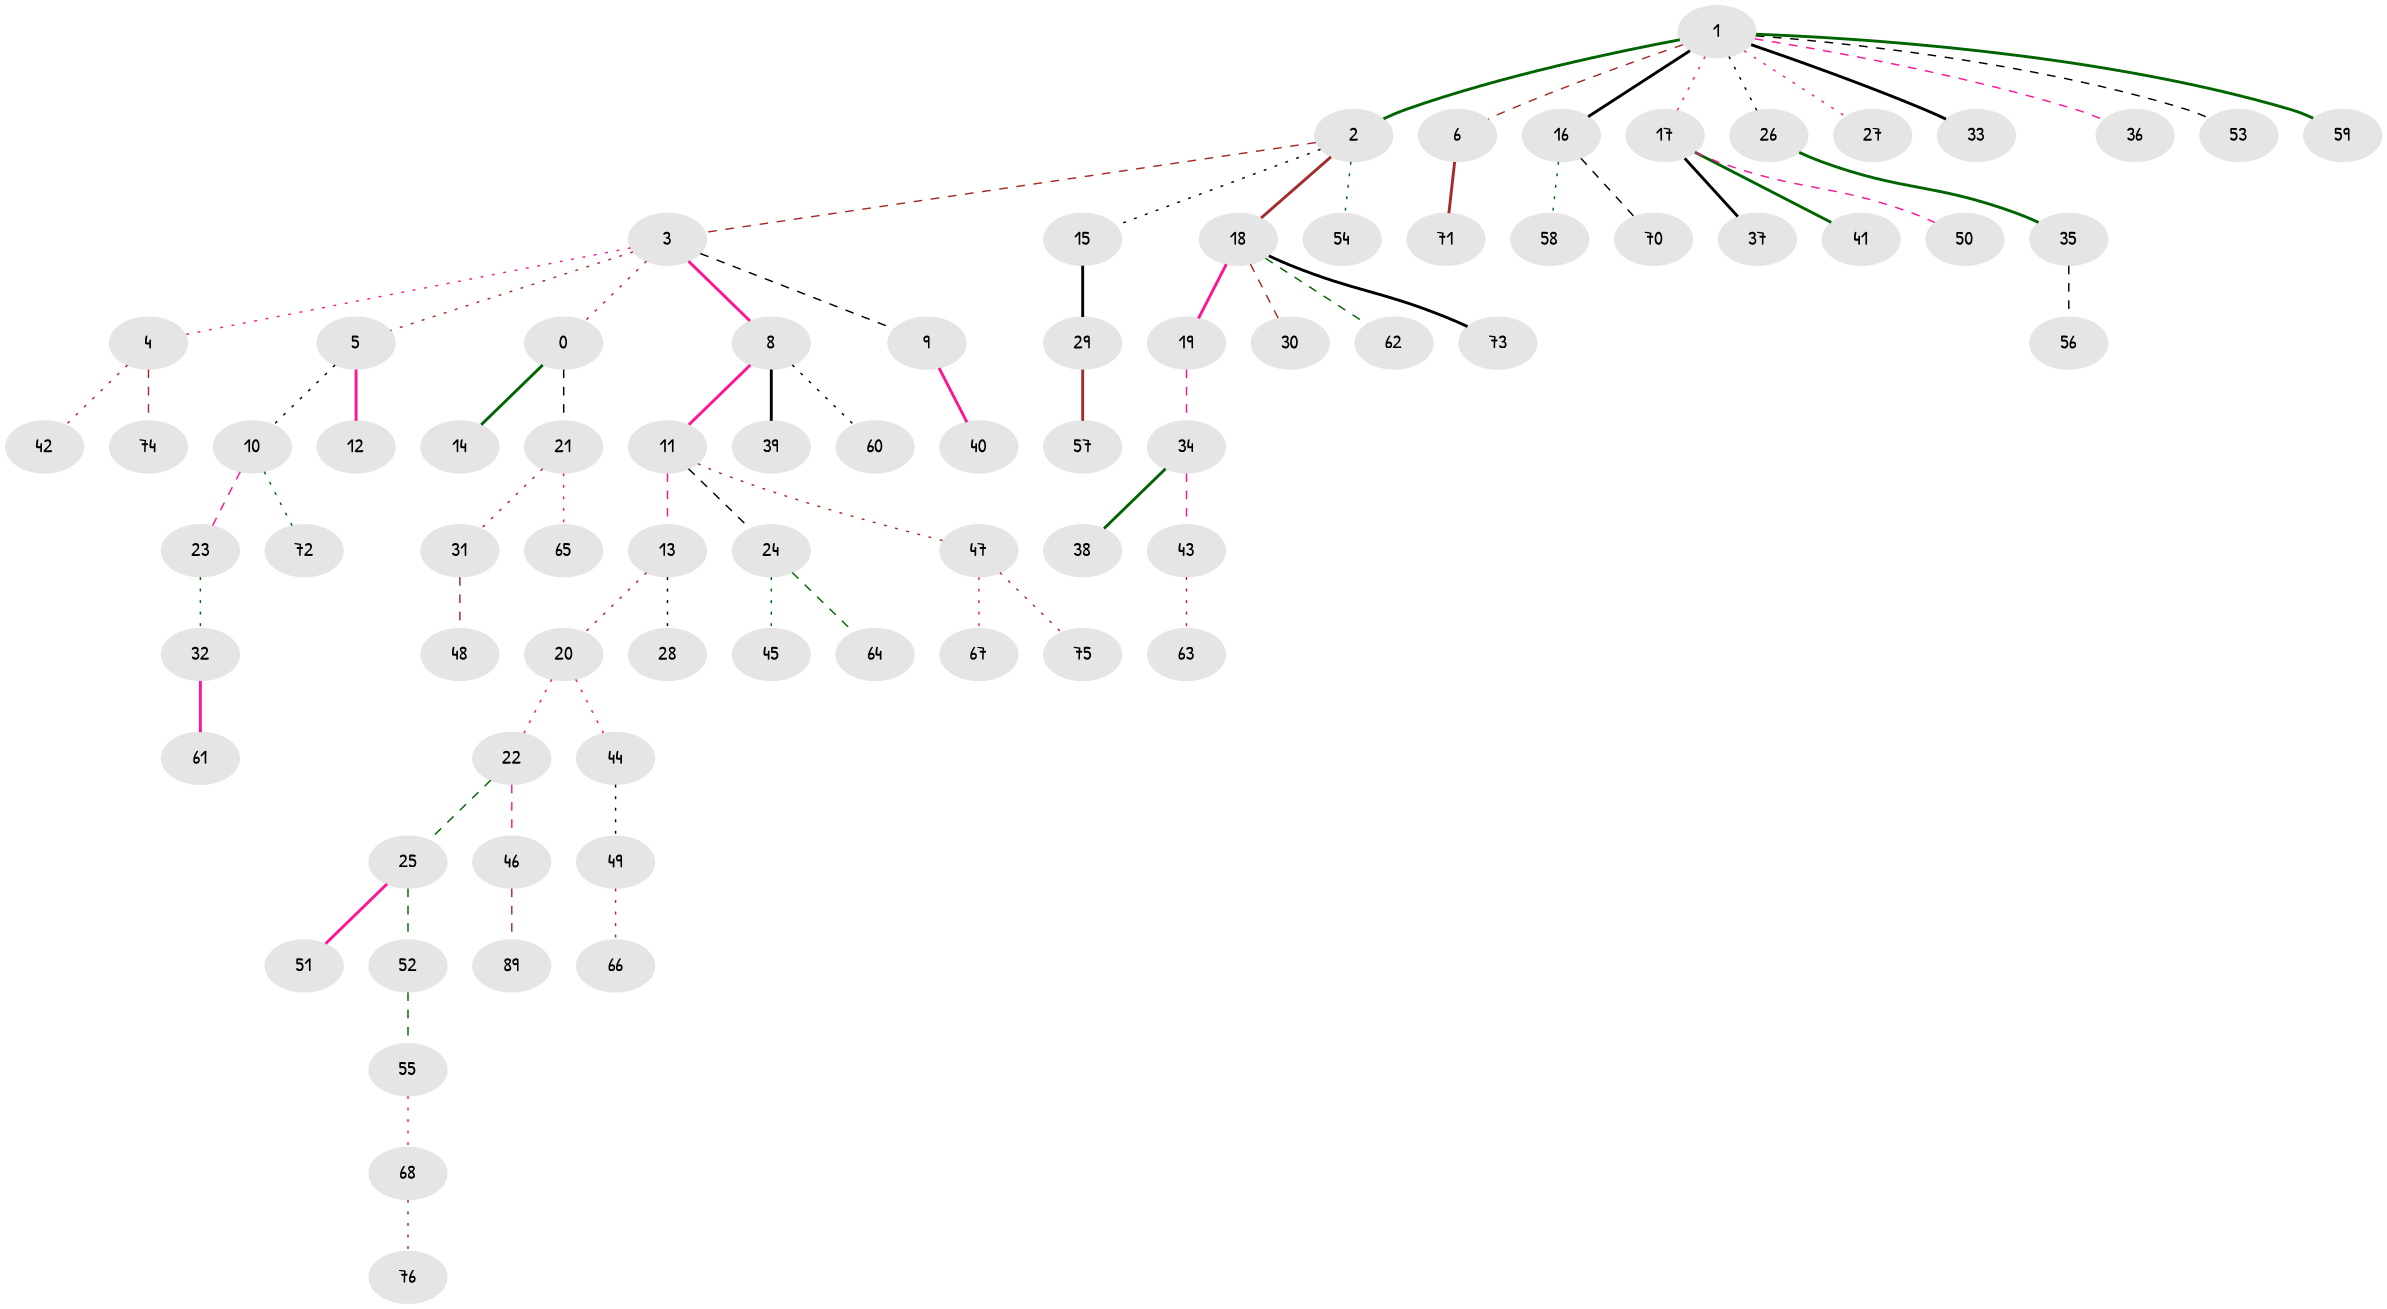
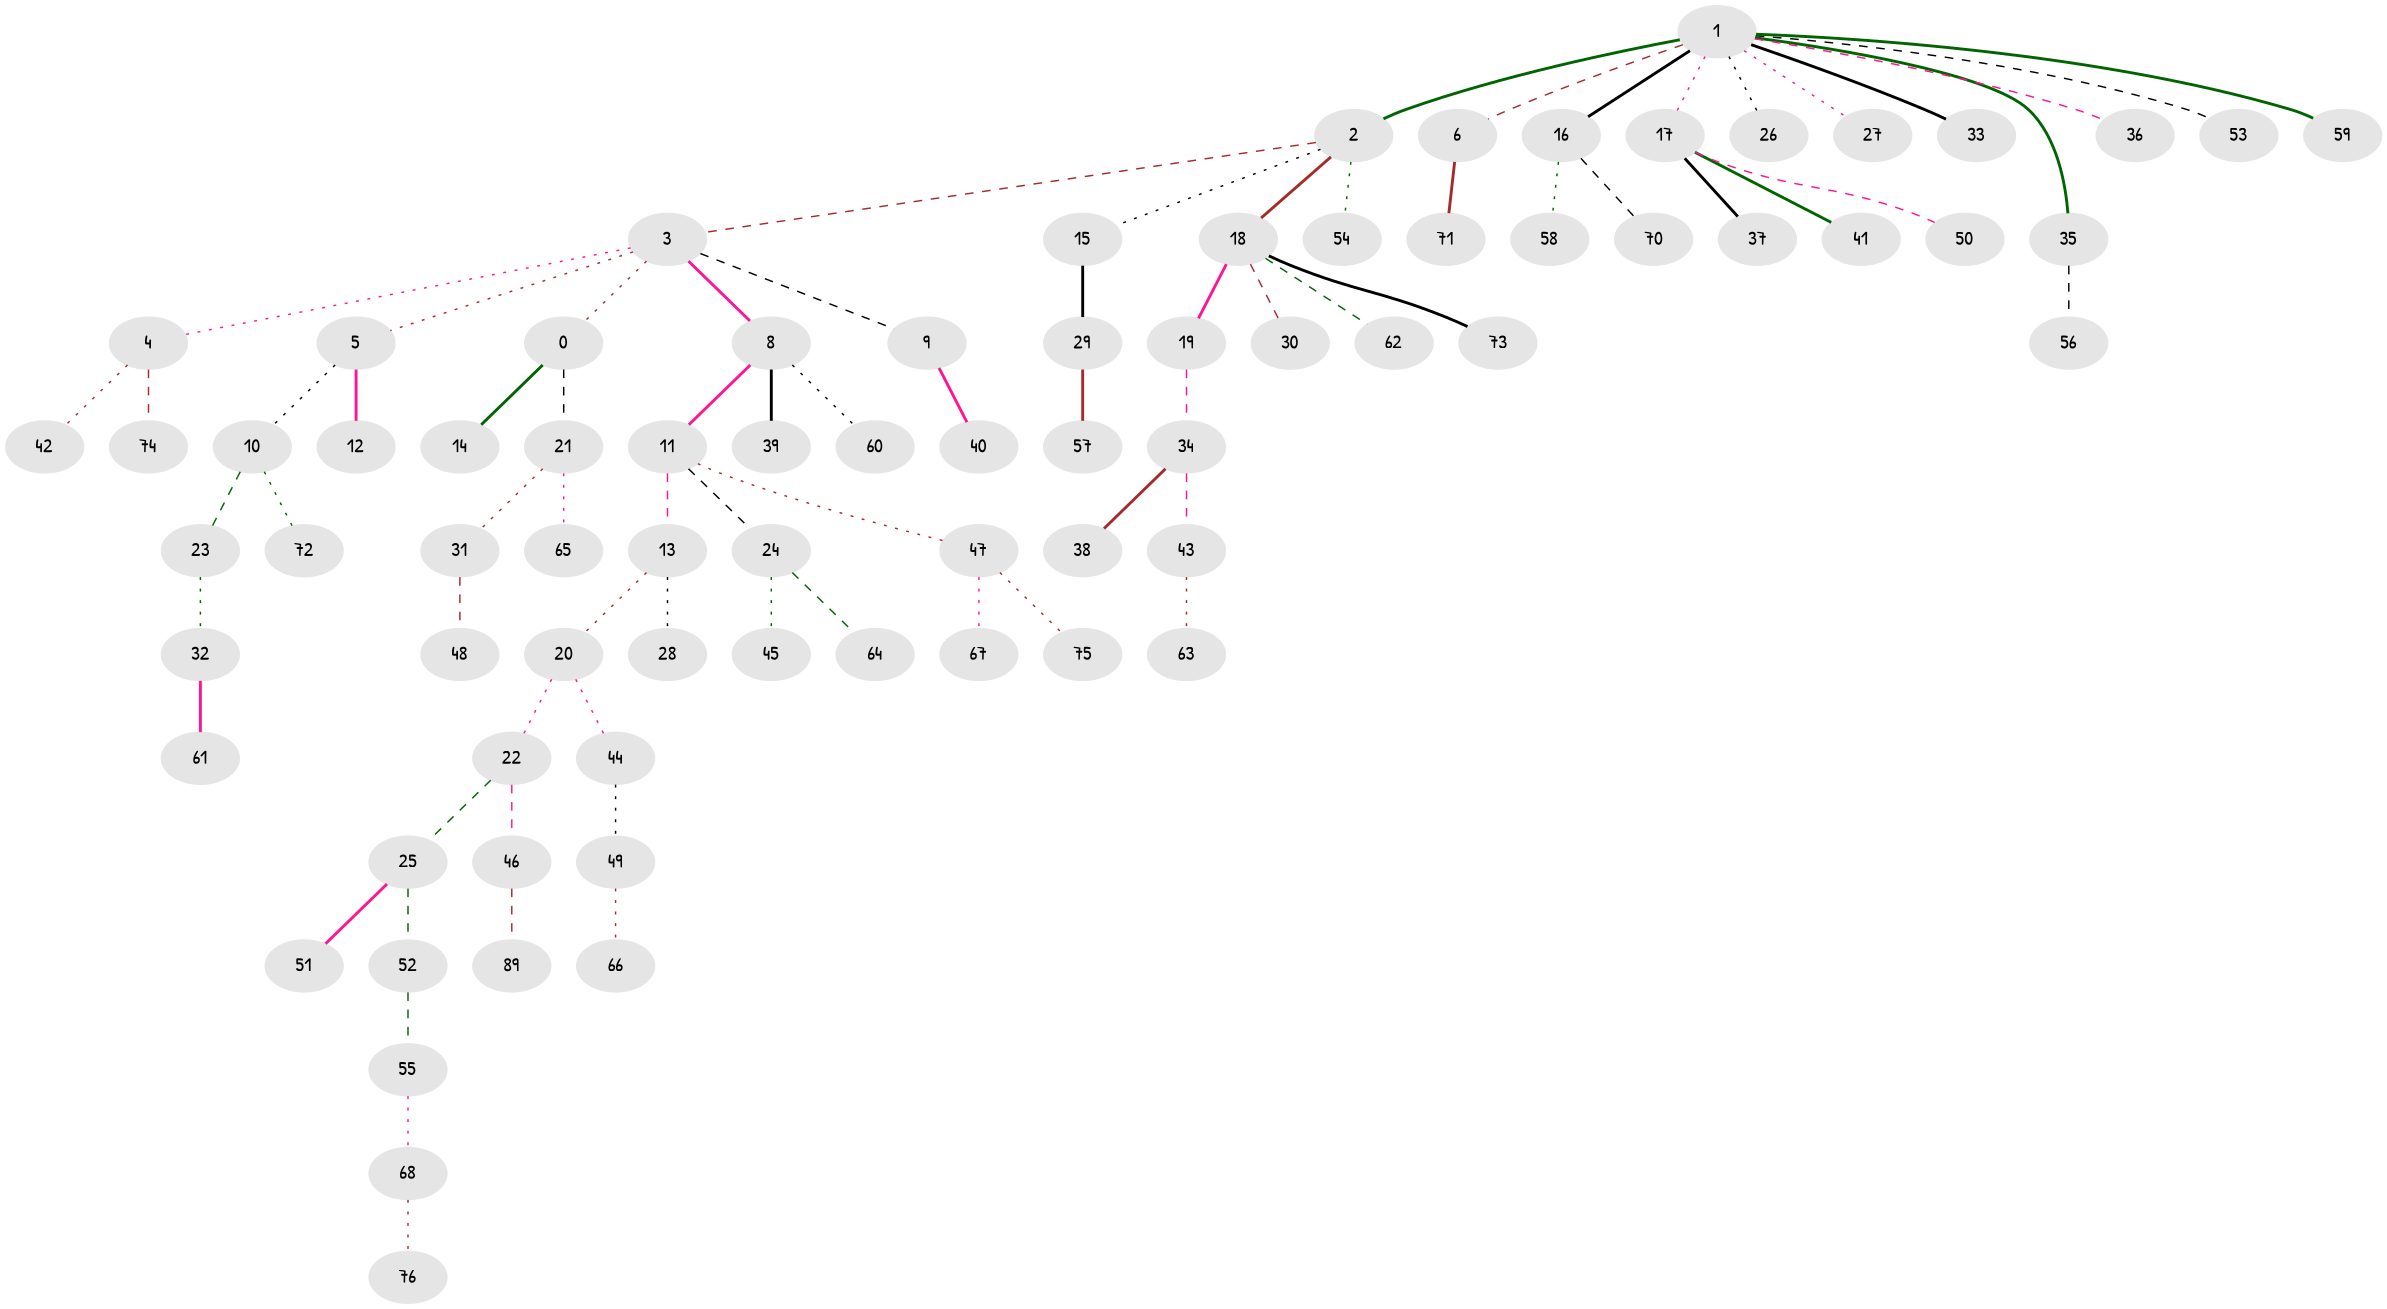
(1919, 187) -> (2023, 106)
(226, 499) -> (226, 499)
(1135, 499) -> (1135, 499)
